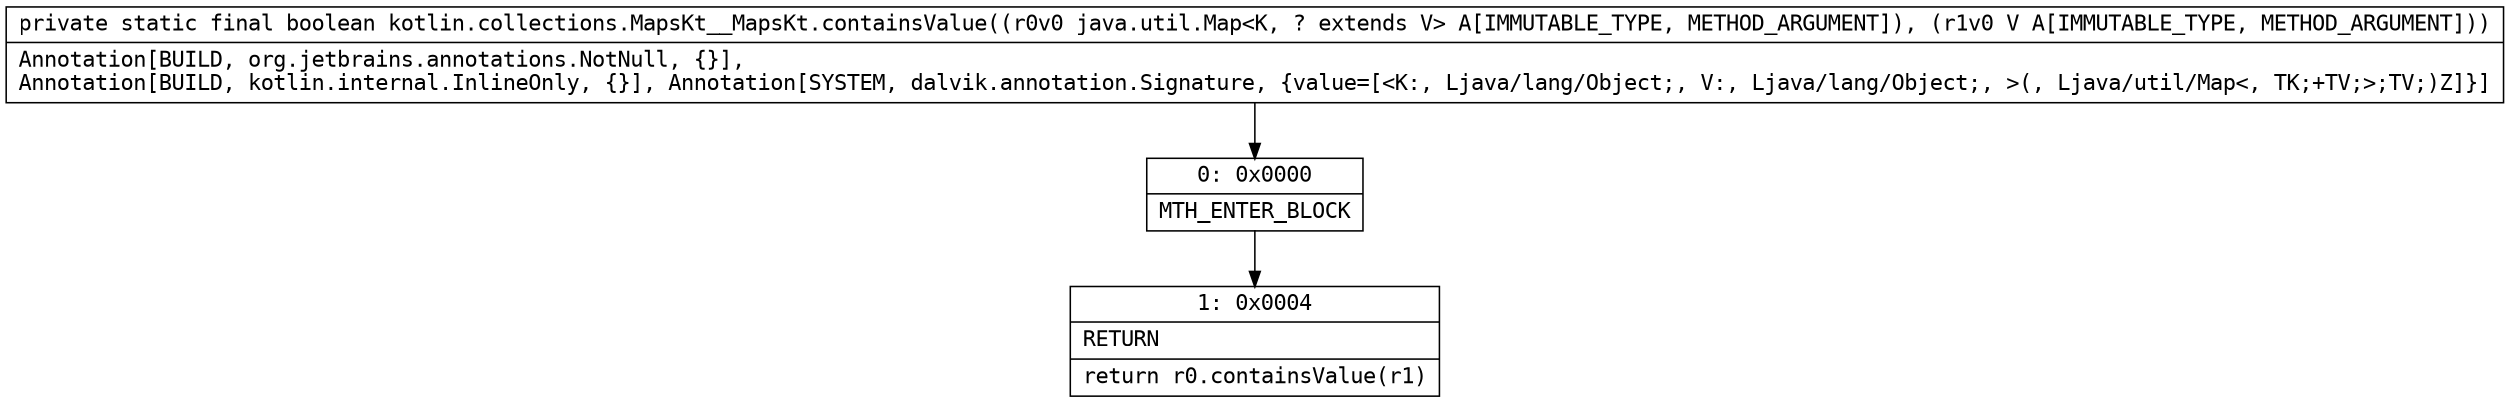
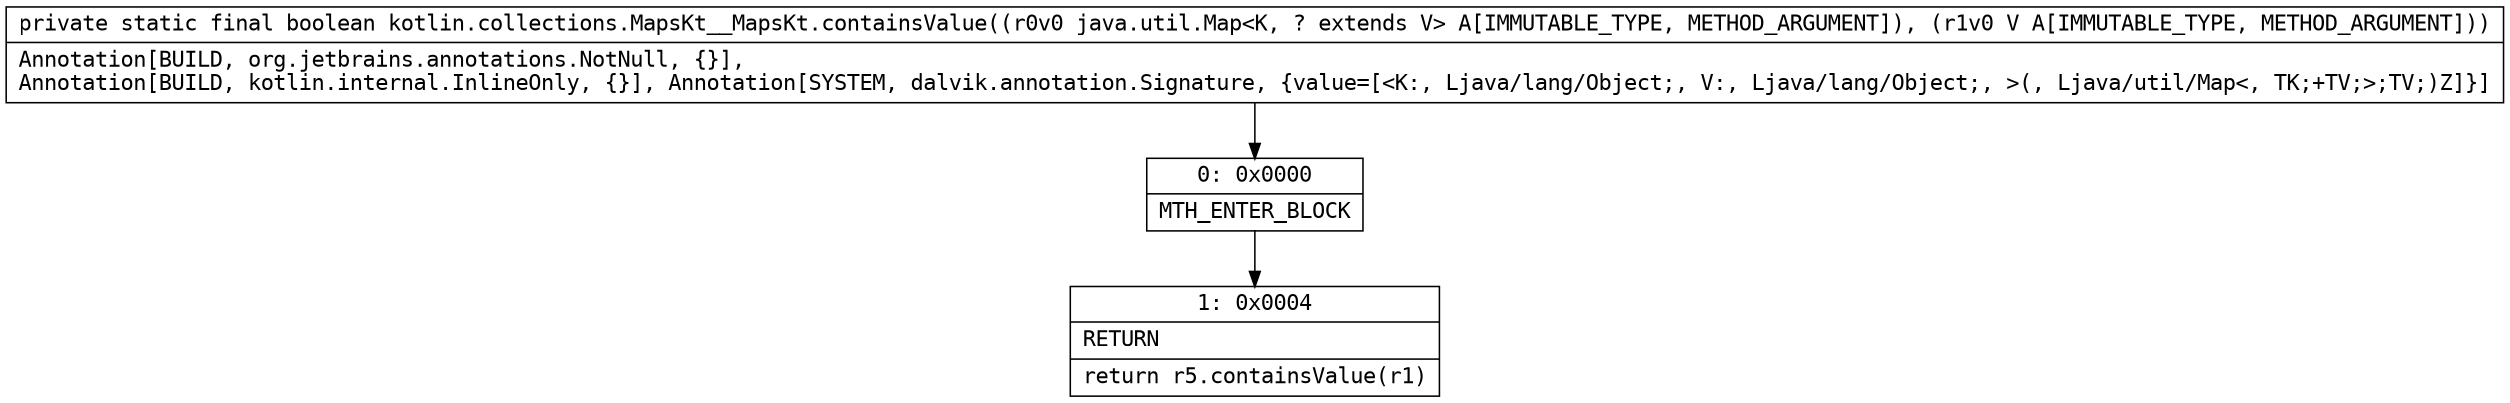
(1255, 377) -> (1255, 377)
